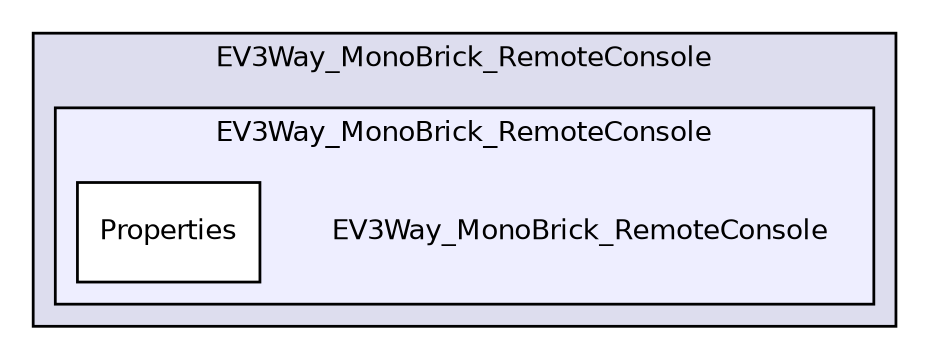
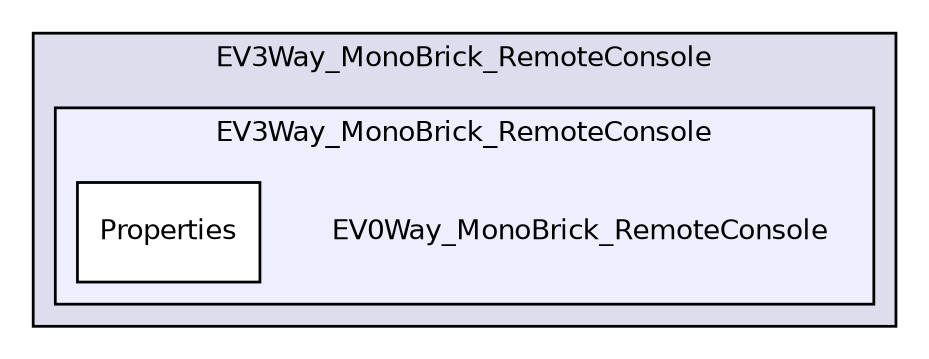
(581, 232) -> (581, 232)
